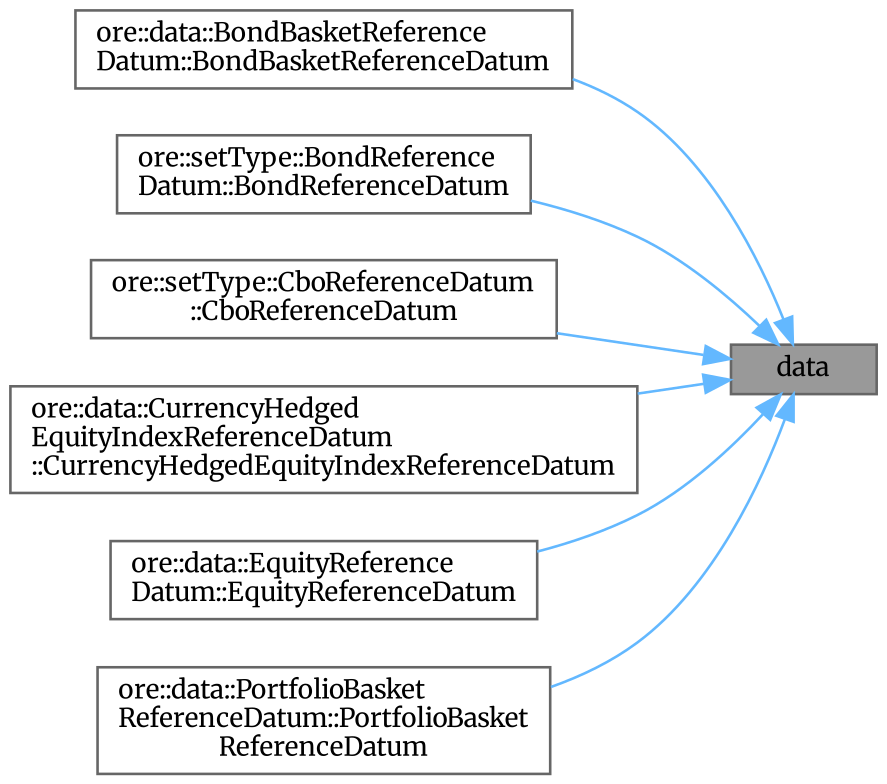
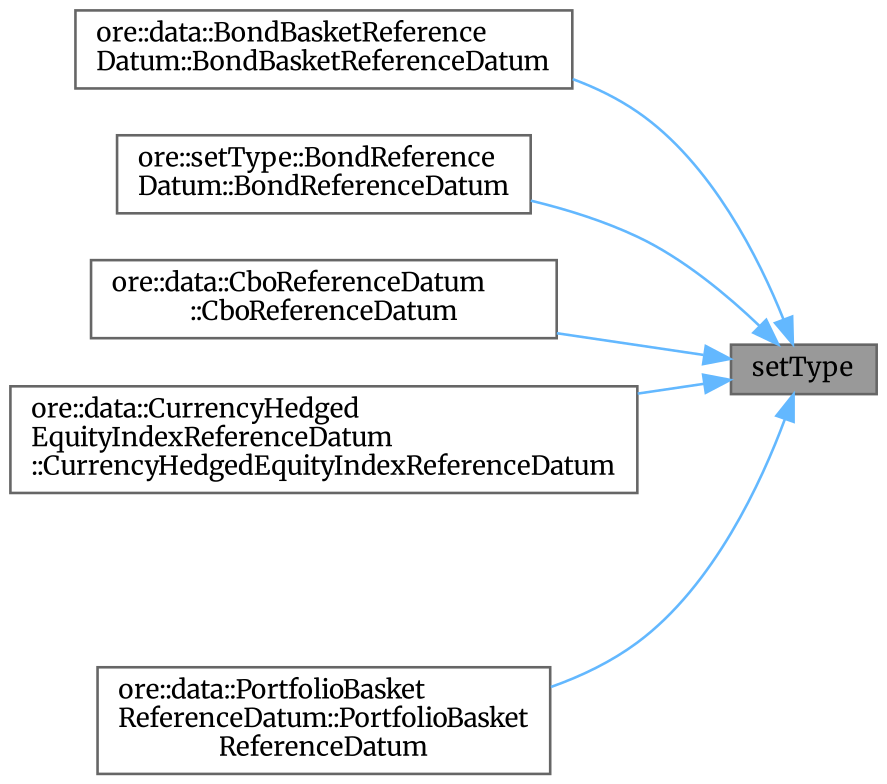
(324, 299) -> (324, 299)
(804, 369) -> (804, 369)
(324, 580) -> none
